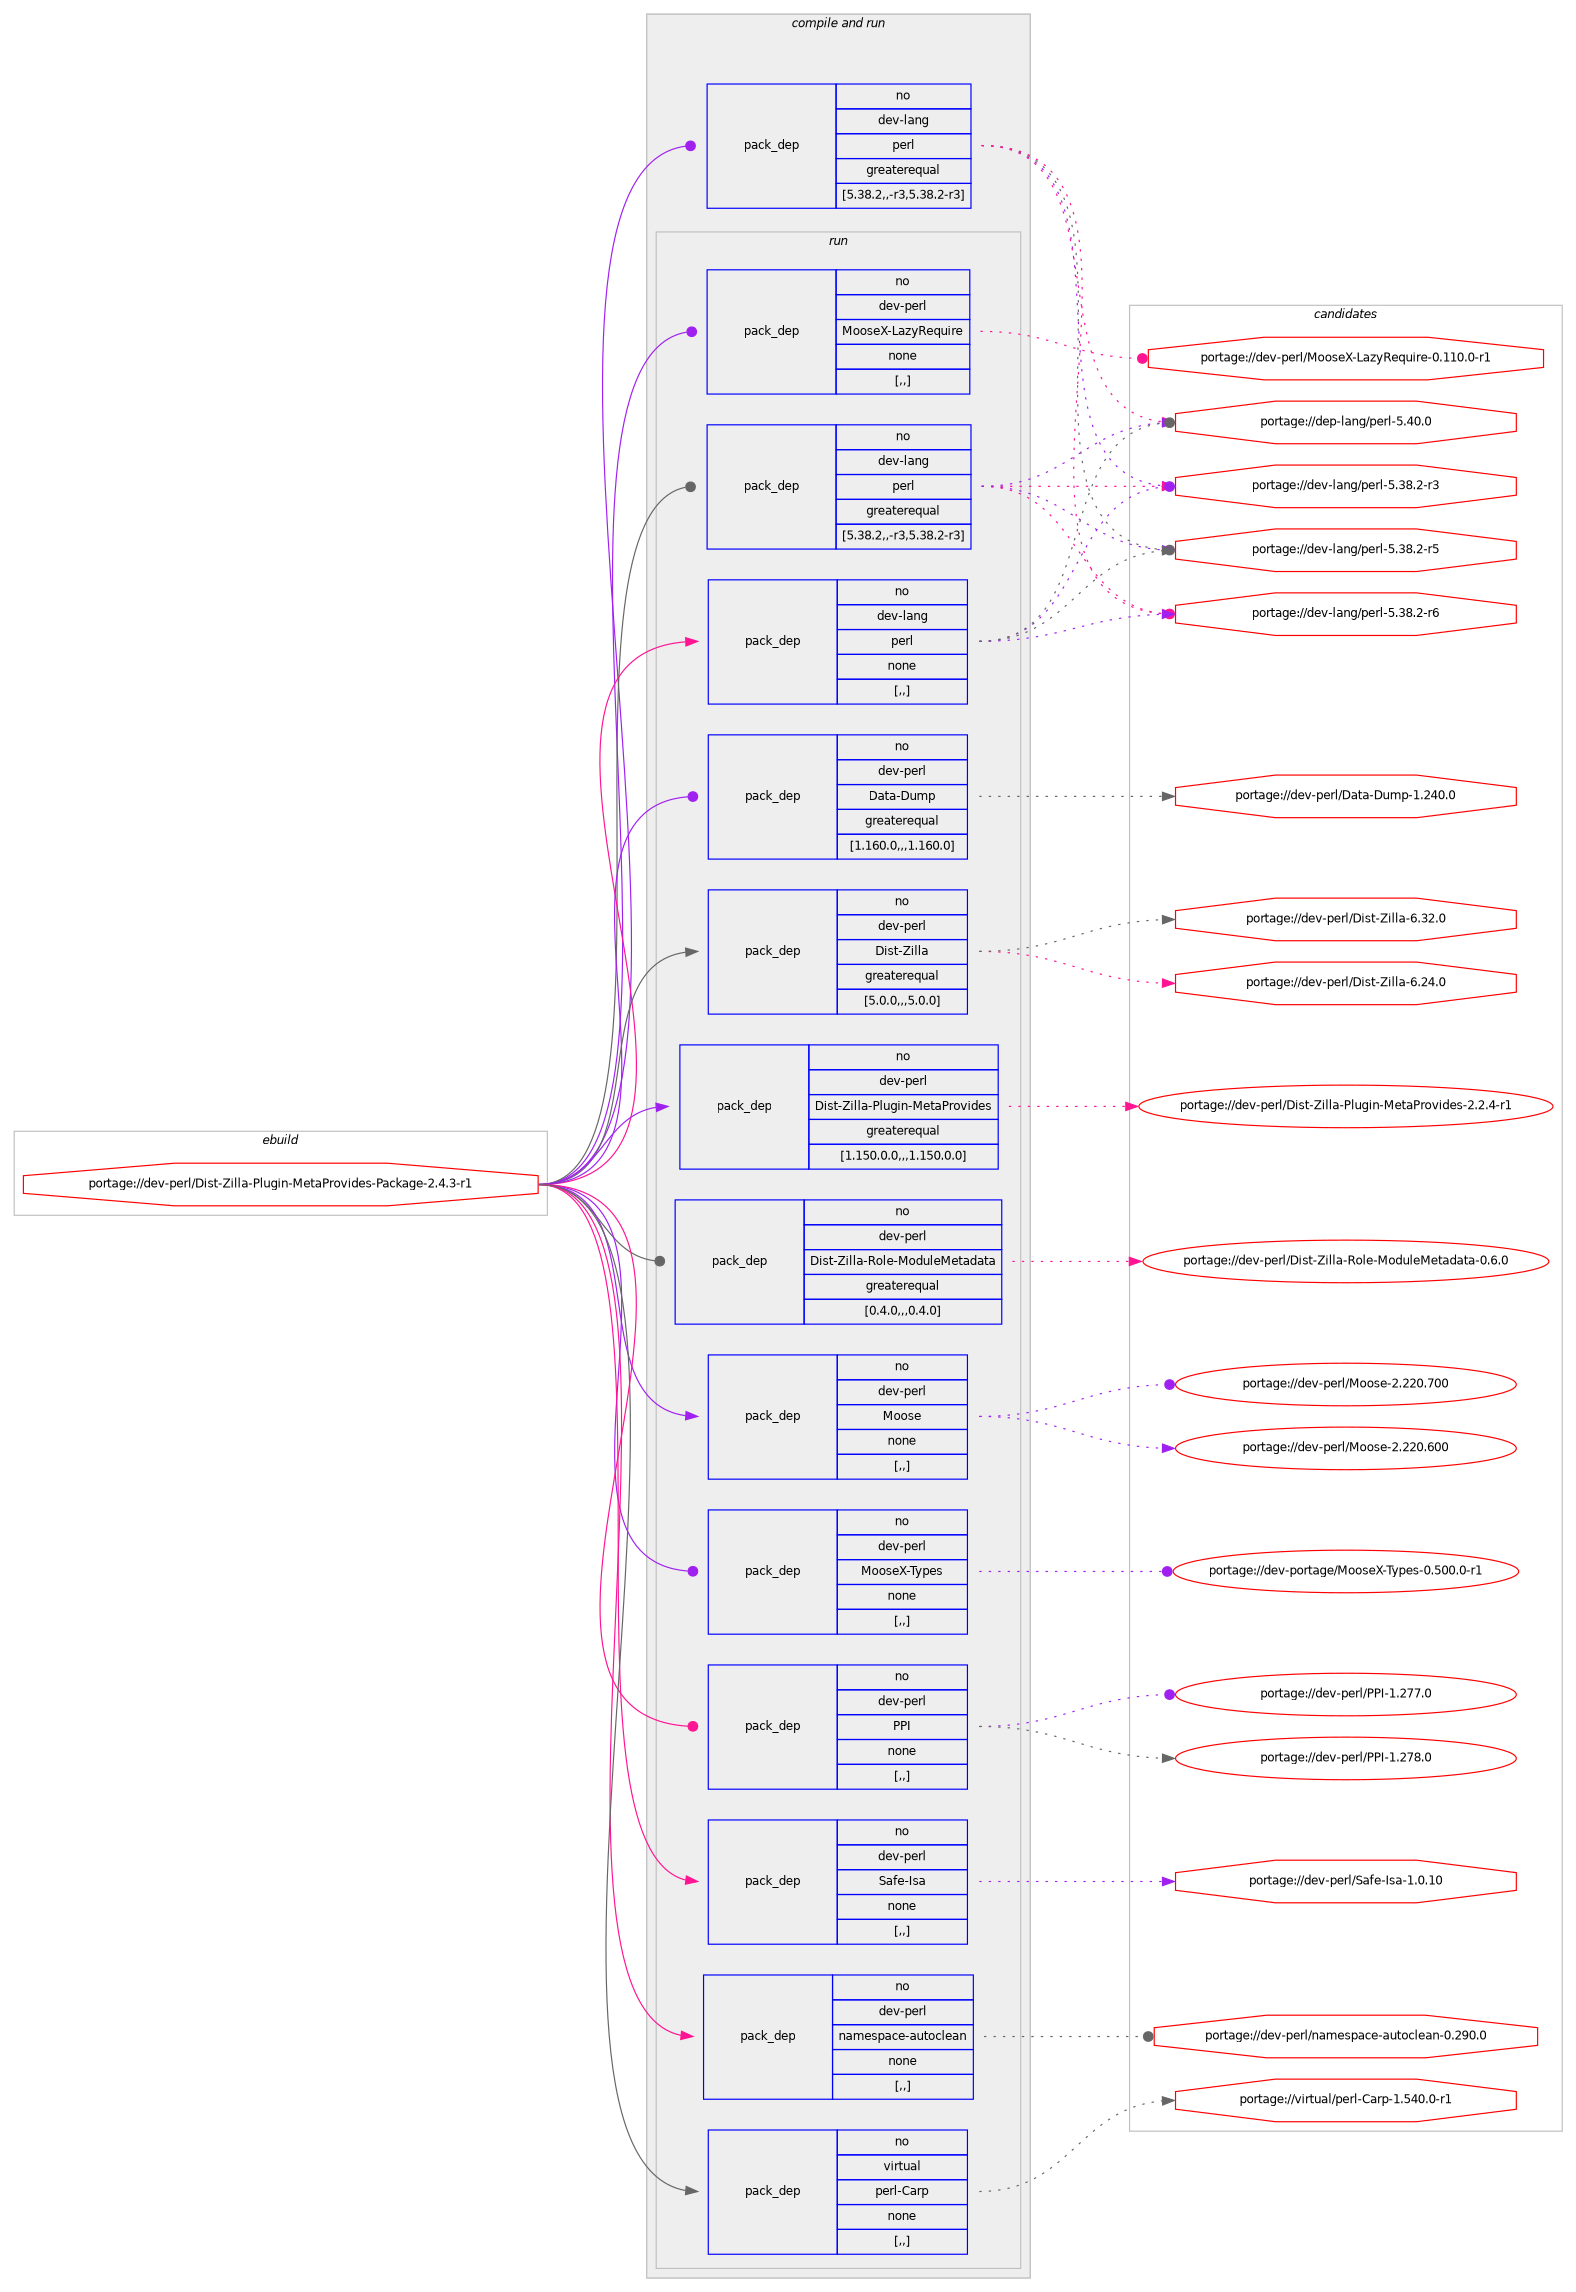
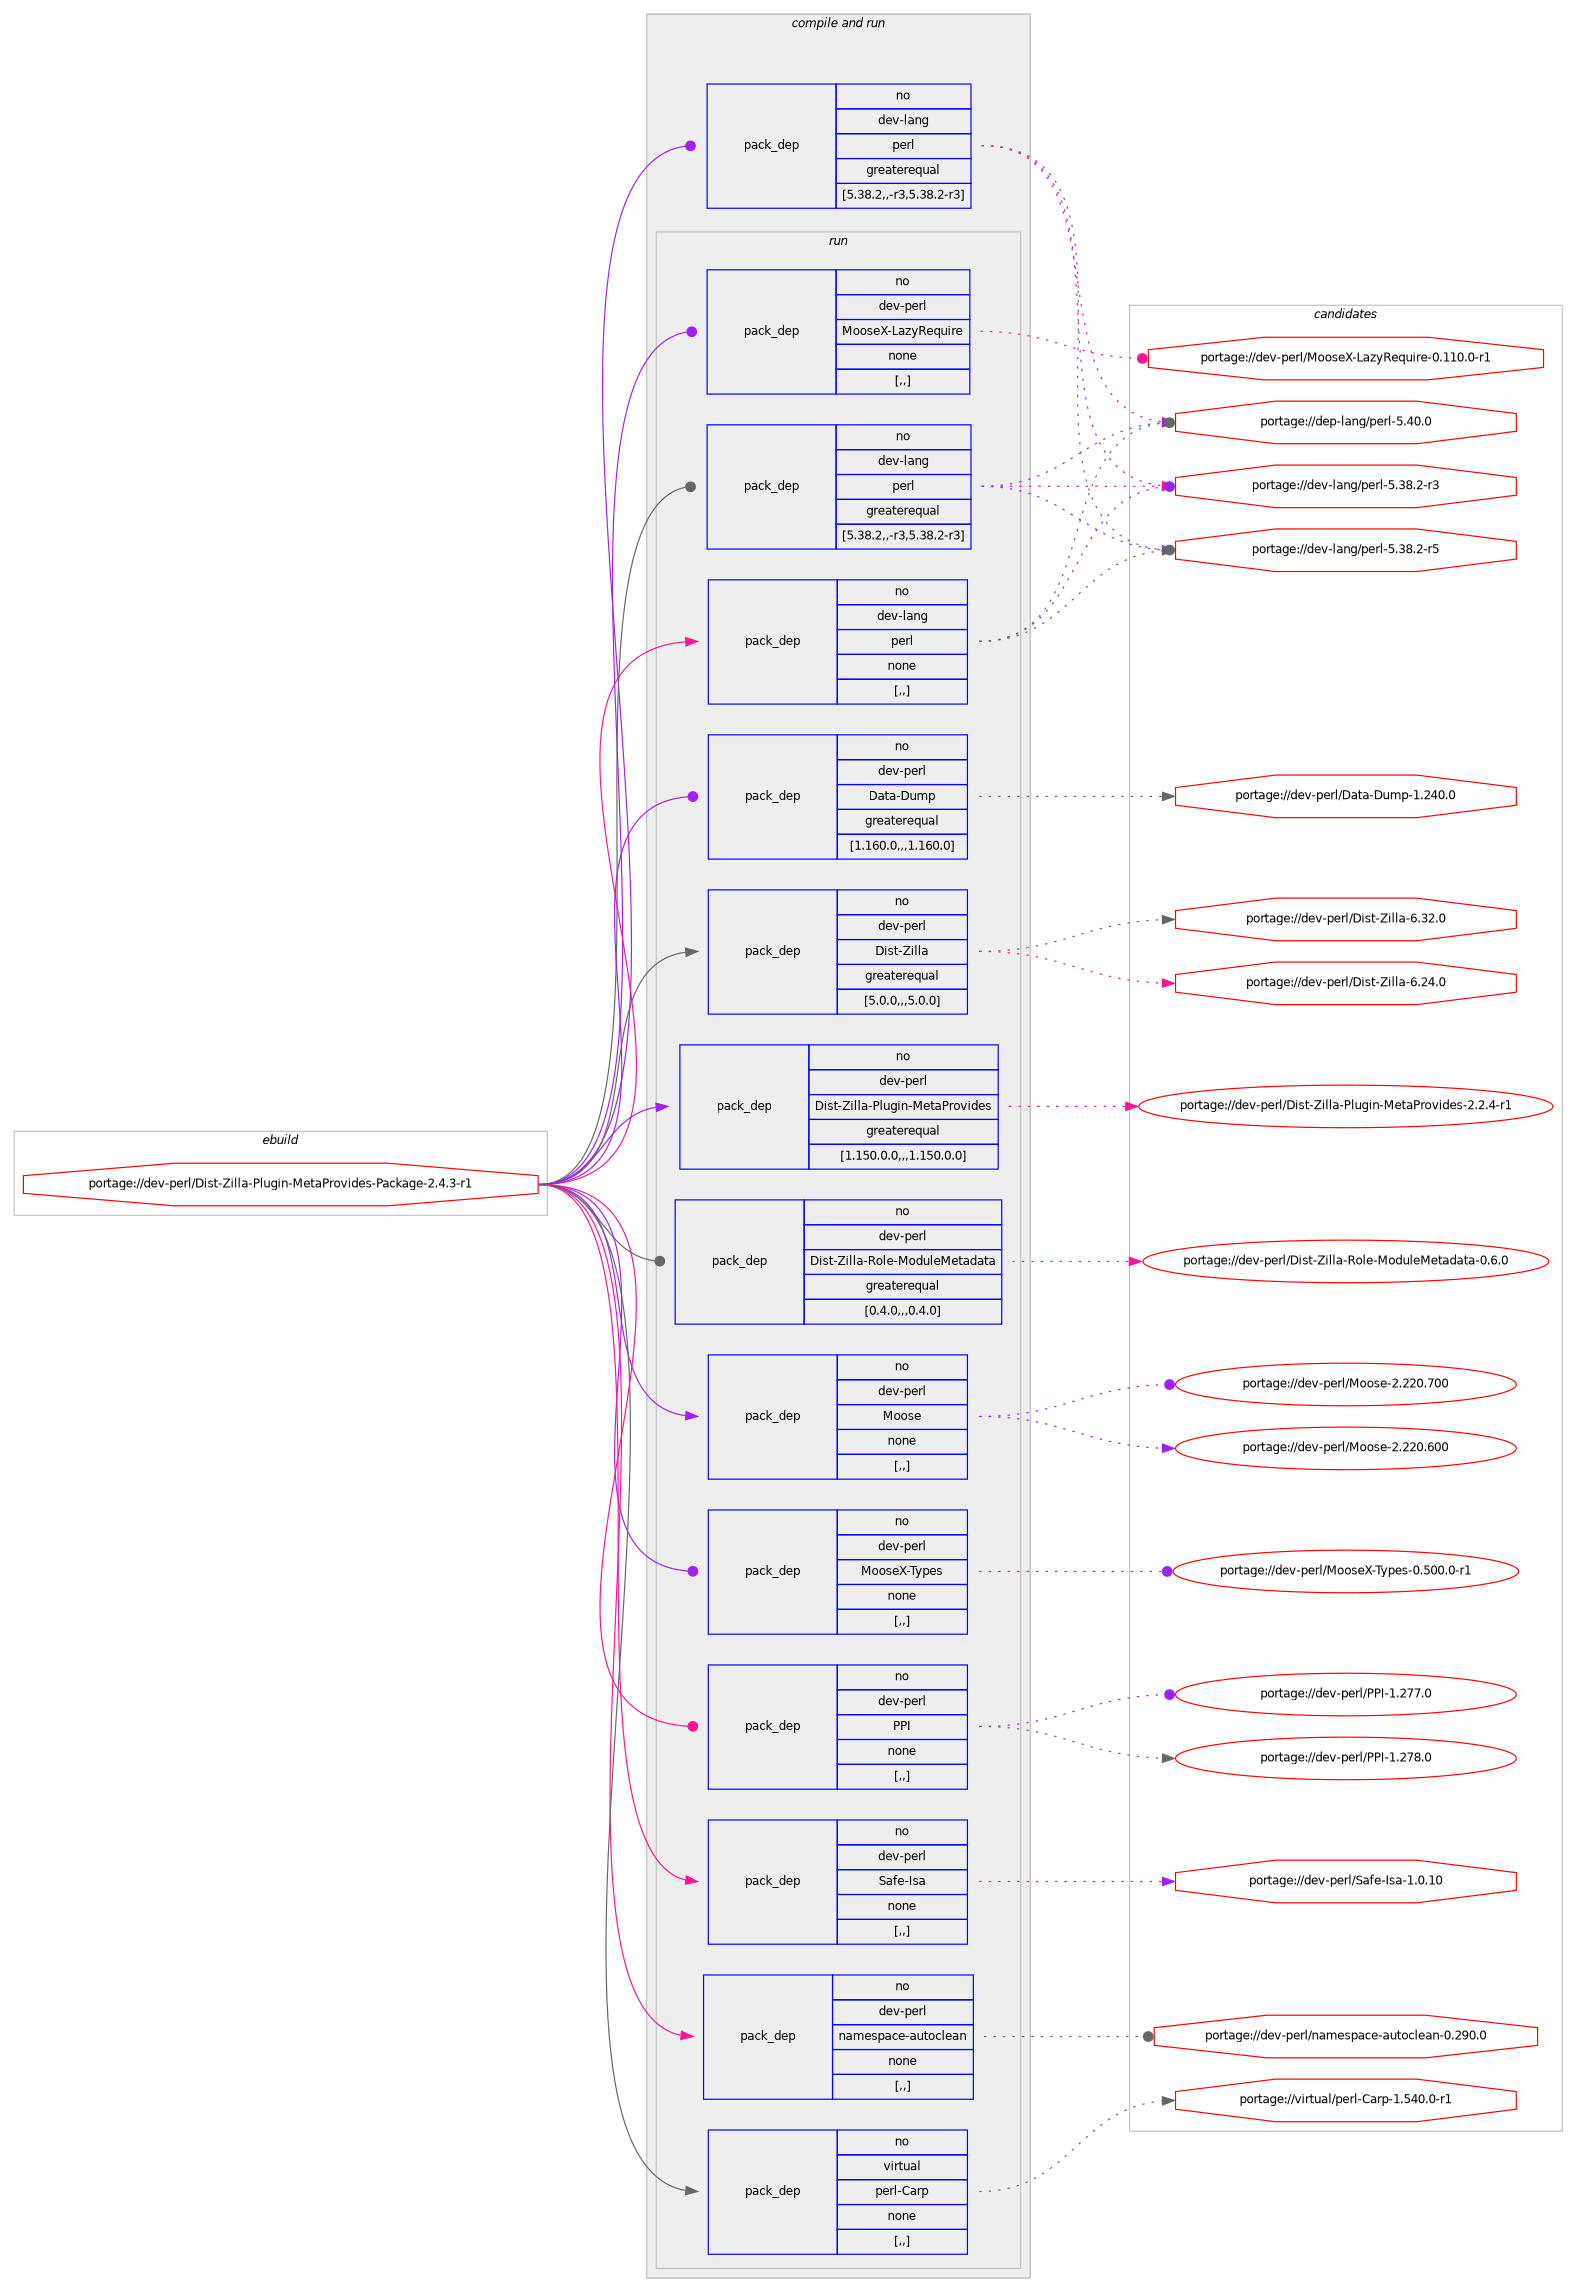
(1346, 614) -> none
(1346, 1571) -> (1346, 1571)
